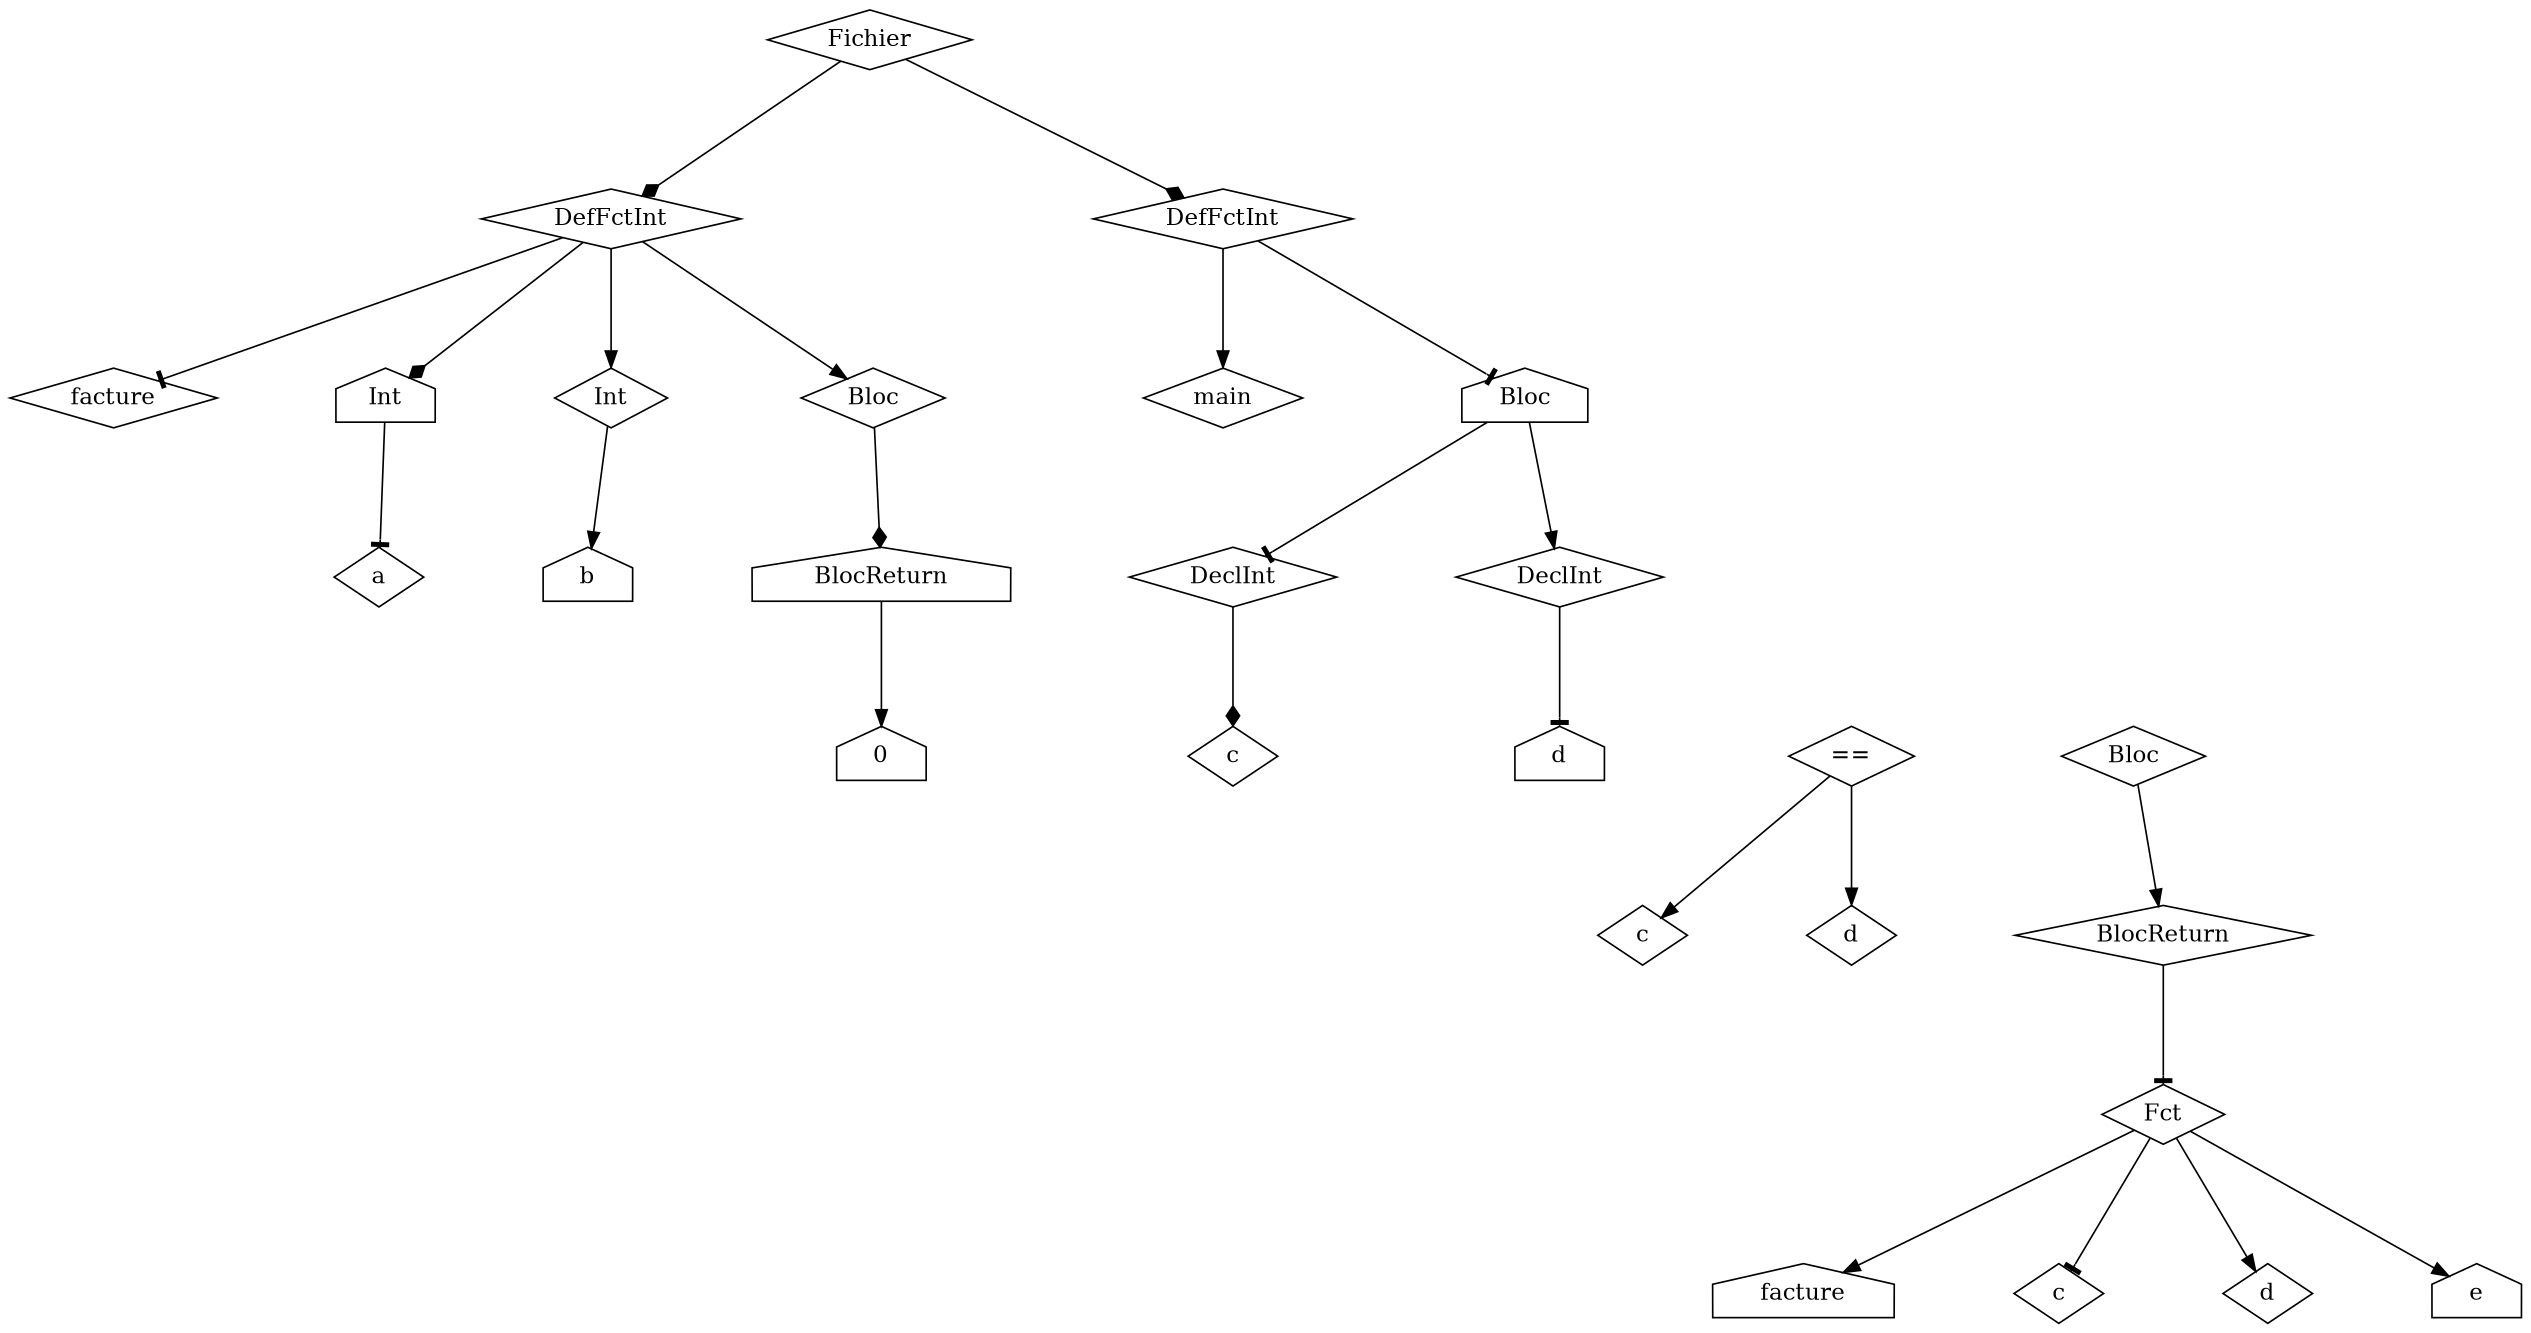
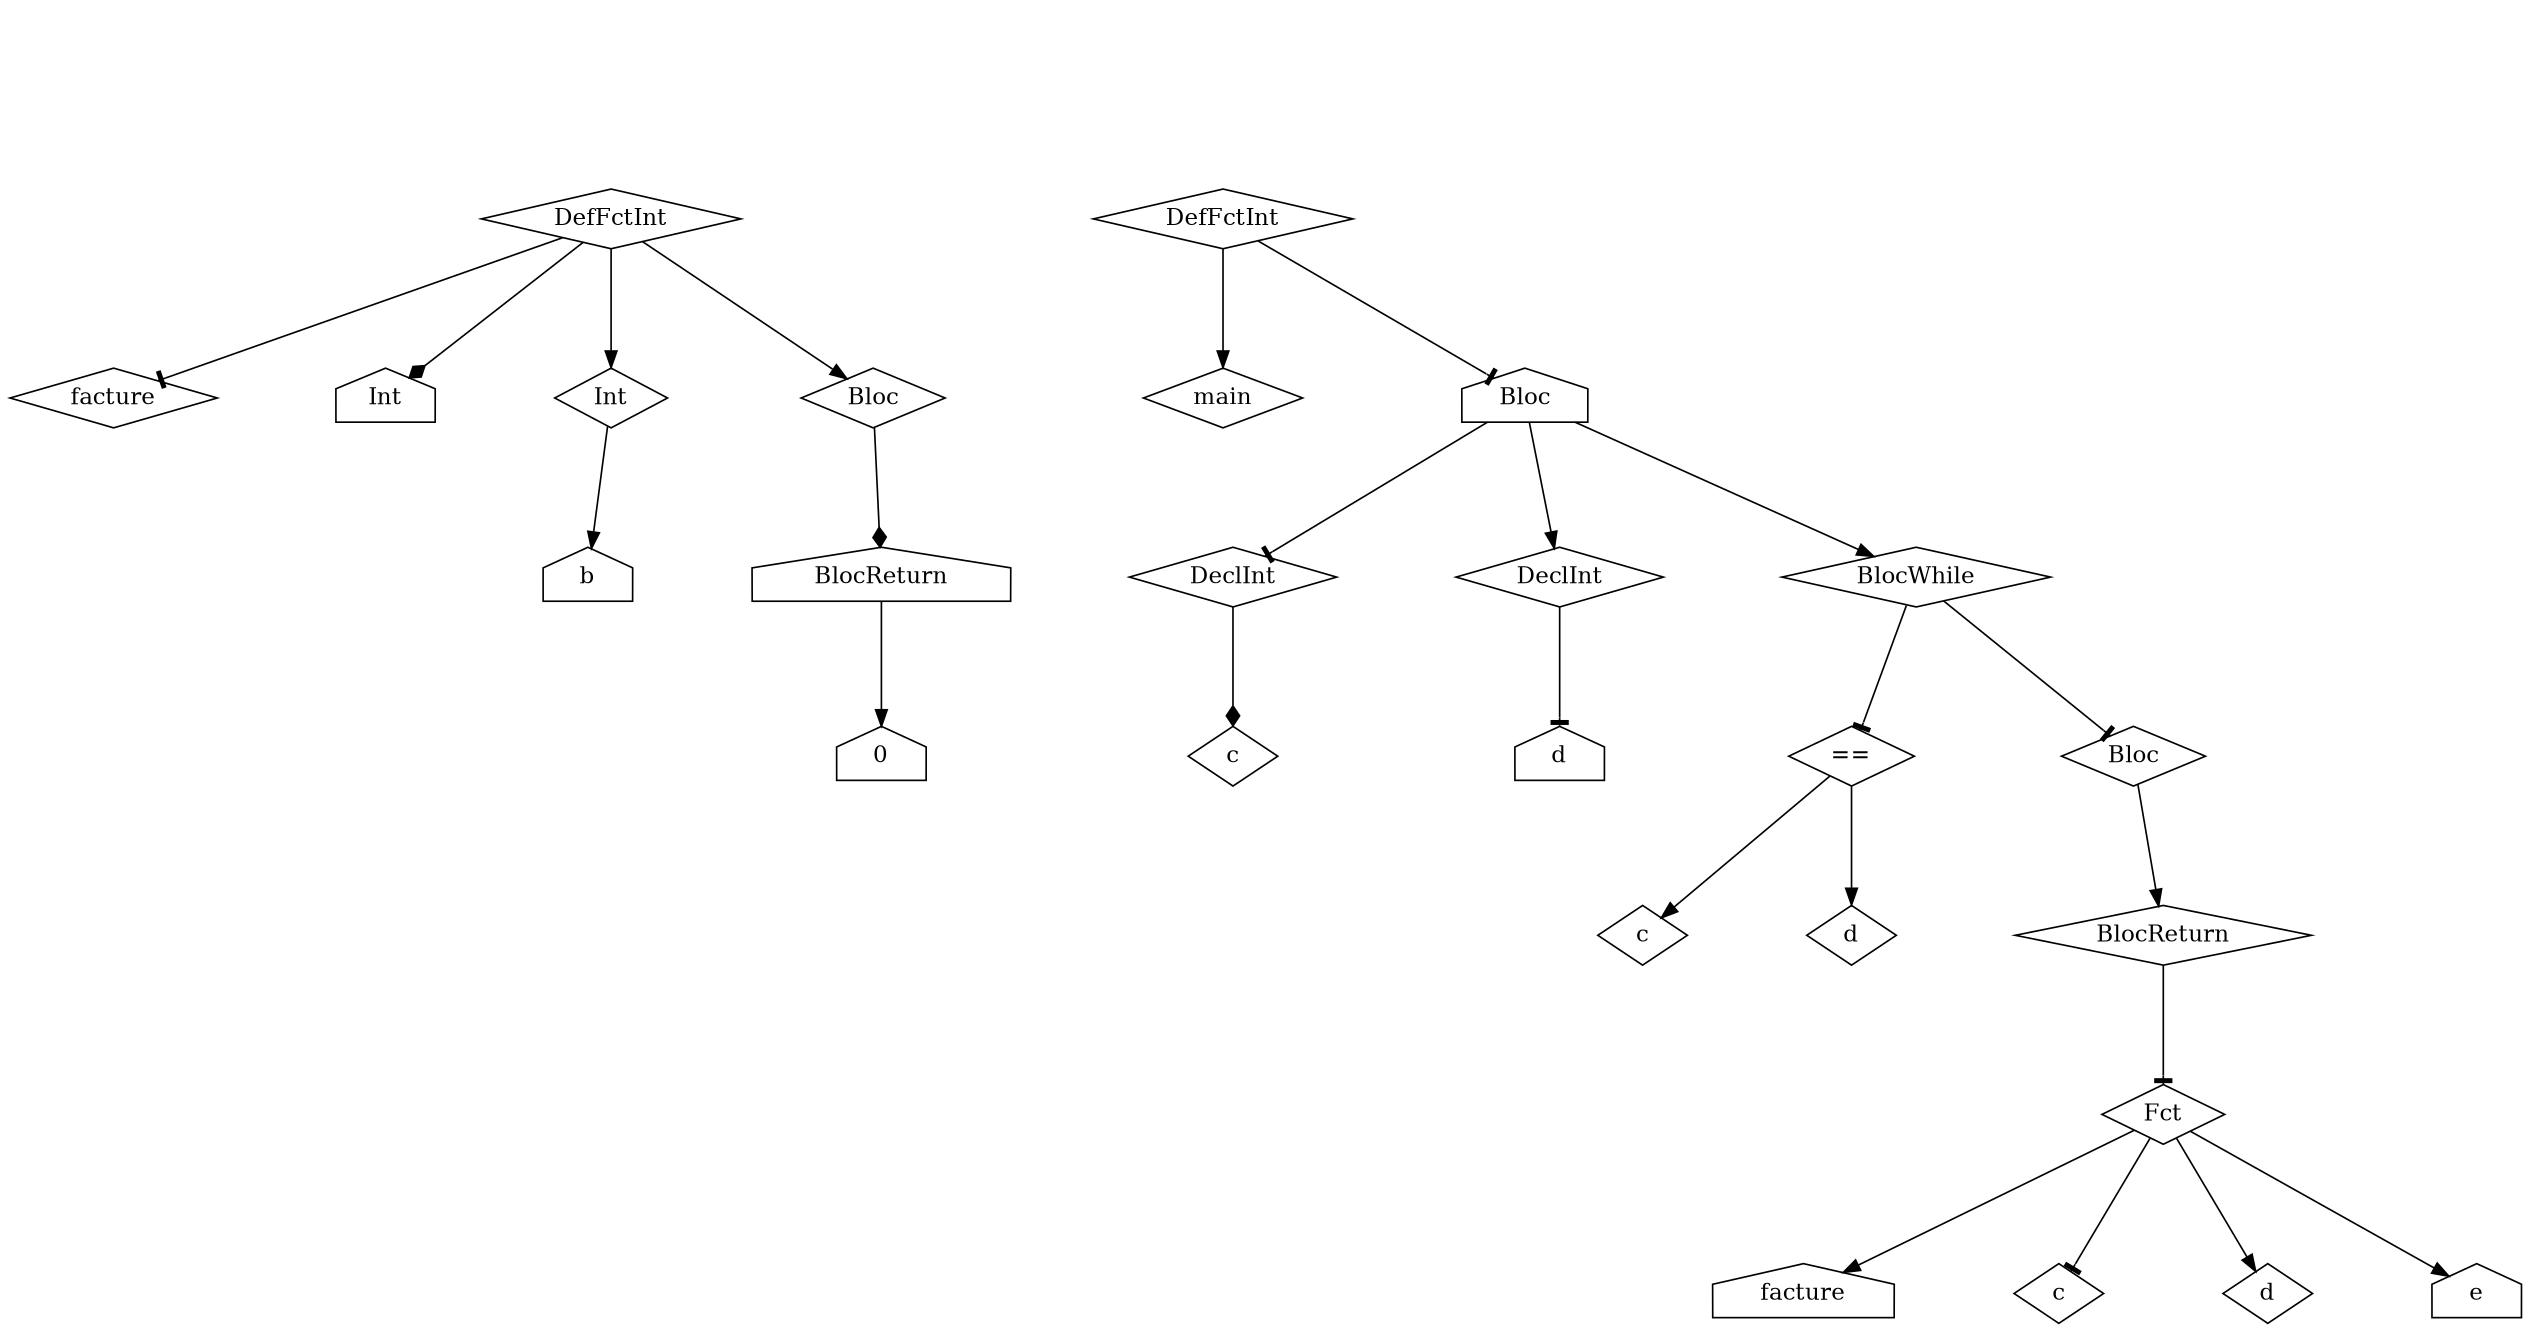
(870, 40) -> none
(379, 577) -> none
none -> (1916, 577)
